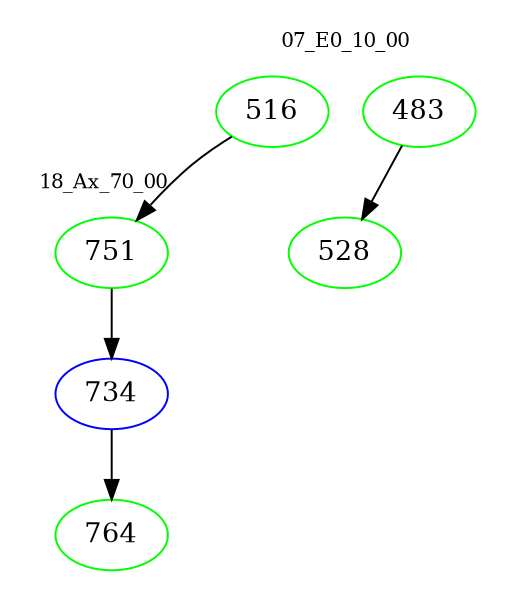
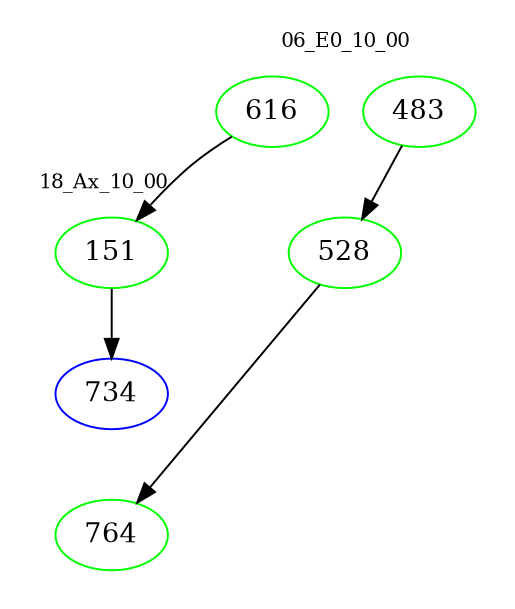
(346, 42) -> (346, 42)
(272, 112) -> (272, 112)
(104, 183) -> (104, 183)
(112, 253) -> (112, 253)
(112, 455) -> (235, 386)
